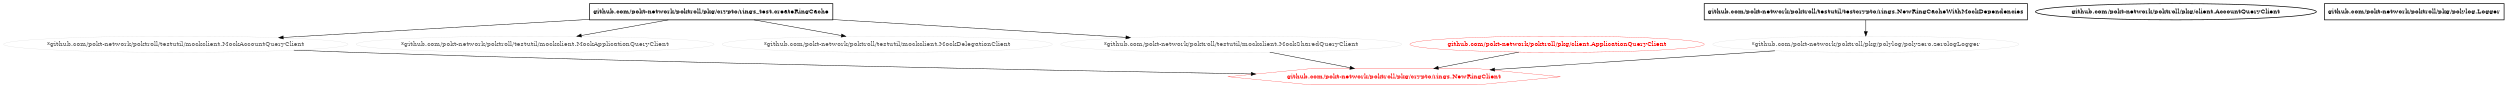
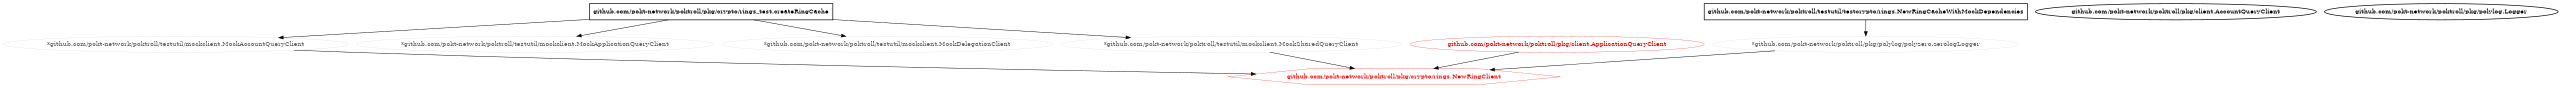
(2414, 12) -> (2441, 12)
